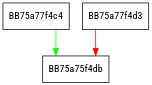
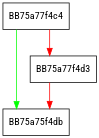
none -> (50, 39)
